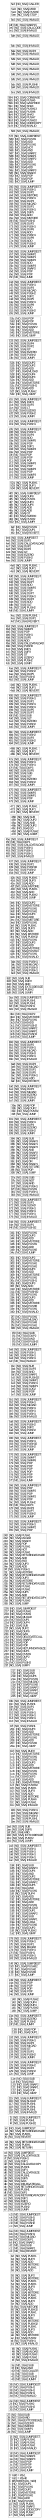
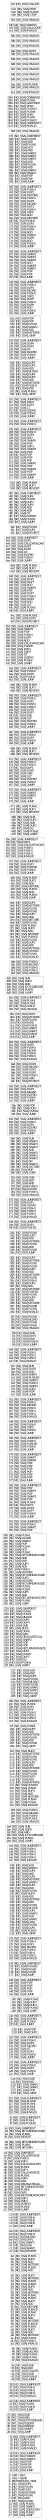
none -> (25, 41)
